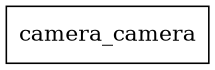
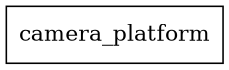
(108, 35) -> (115, 35)
